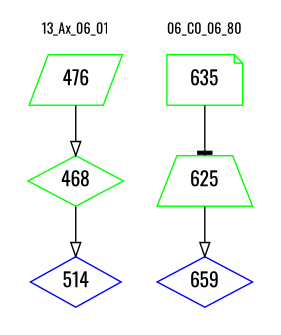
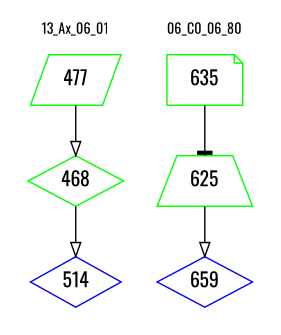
(76, 80) -> (76, 80)
